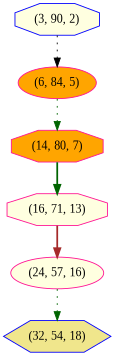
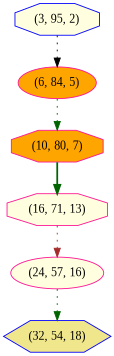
(57, 19) -> (57, 19)
(57, 146) -> (57, 146)
(57, 237) -> (57, 237)
